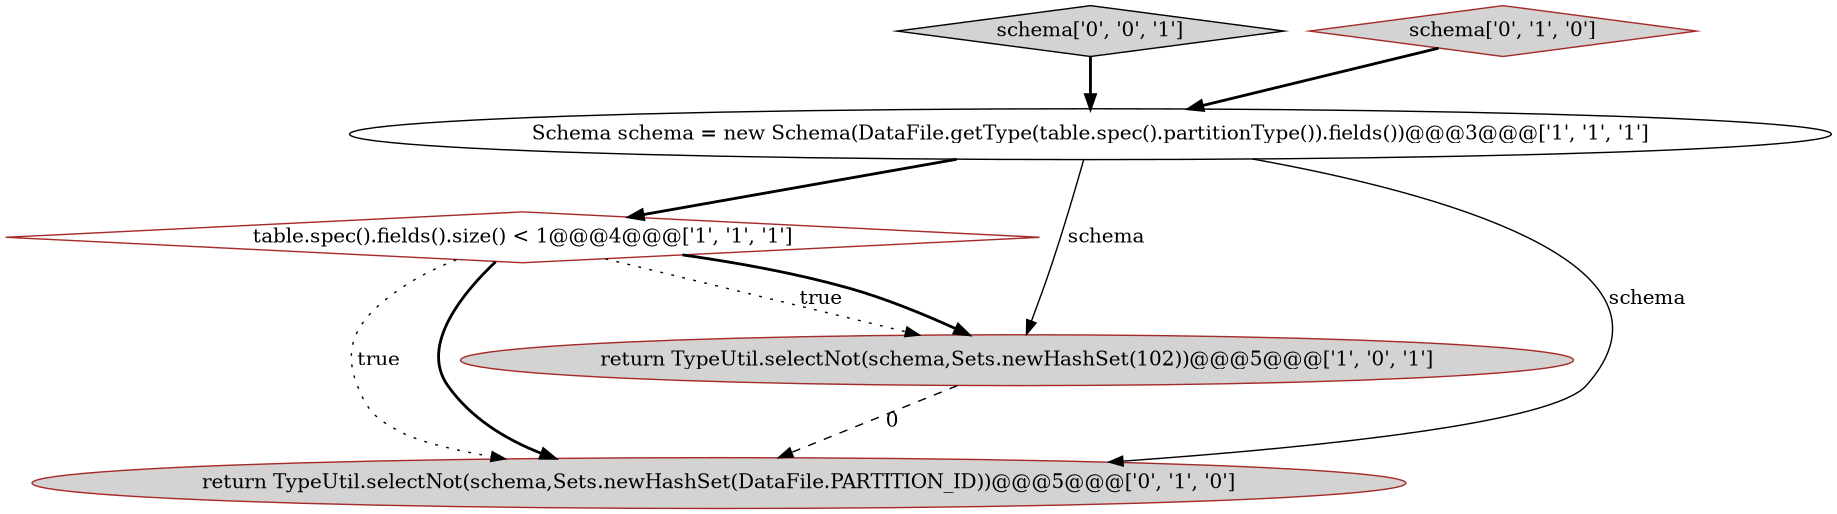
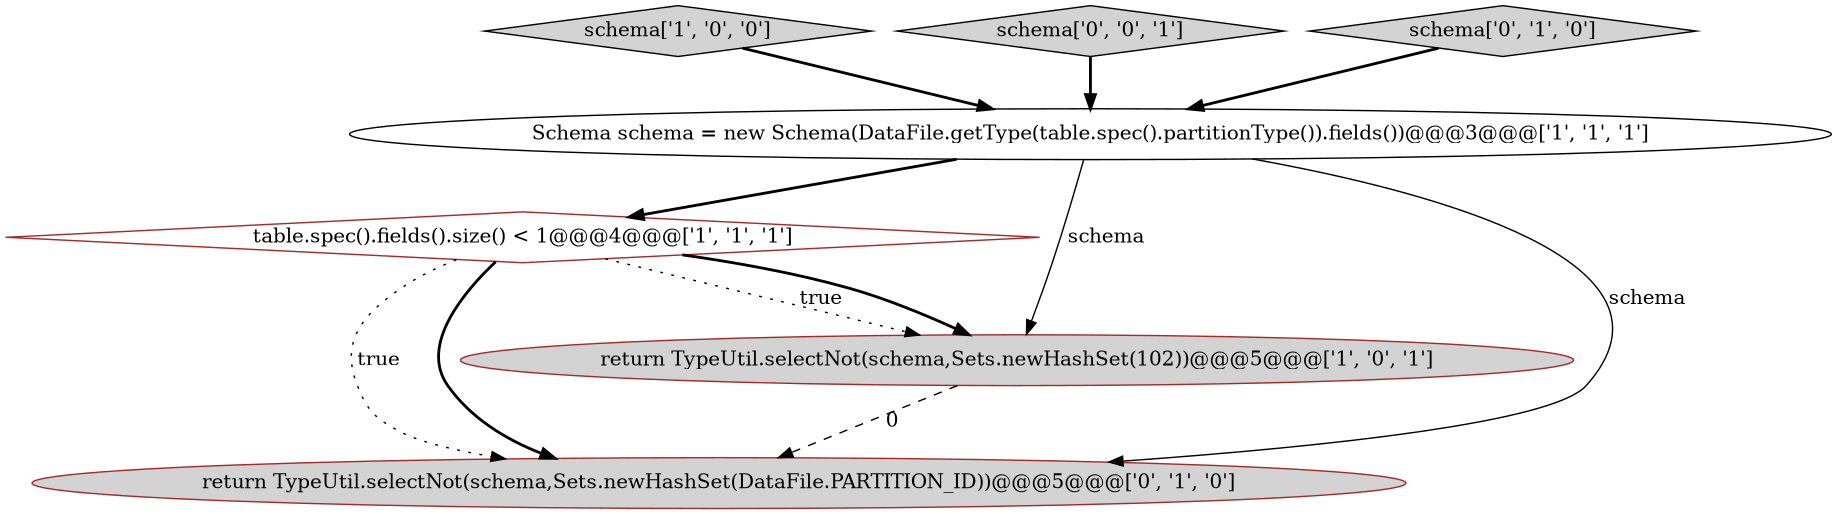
none -> (678, 31)
(1503, 31) -> (1503, 31)
